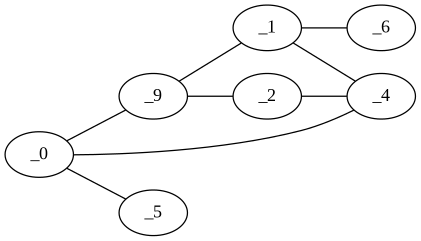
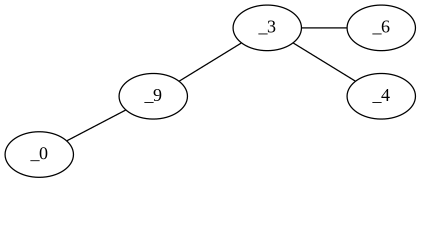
(267, 28) -> (267, 28)
(267, 96) -> none
(216, 146) -> none
(153, 213) -> none
